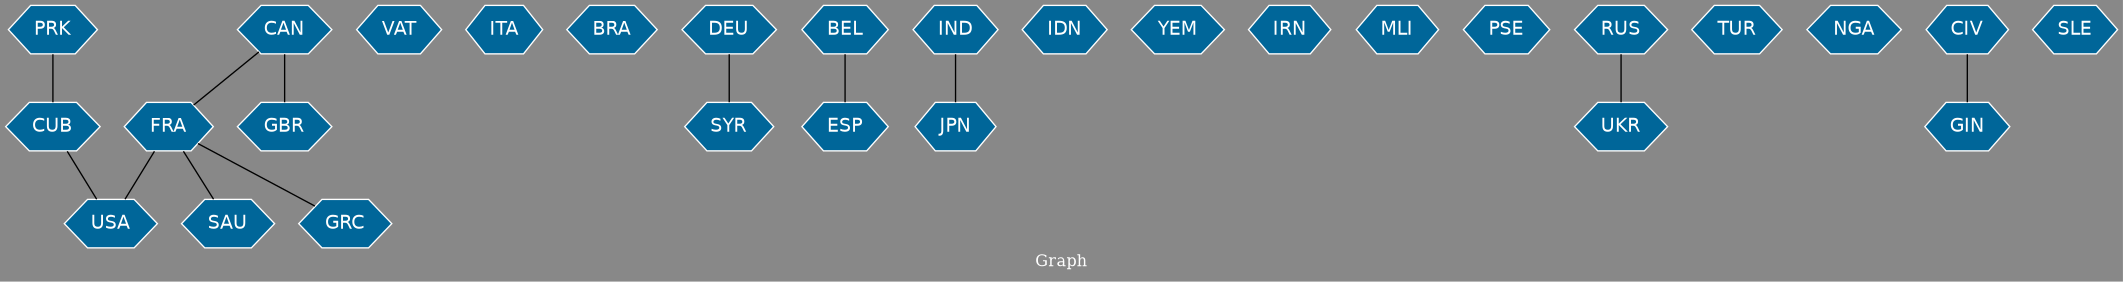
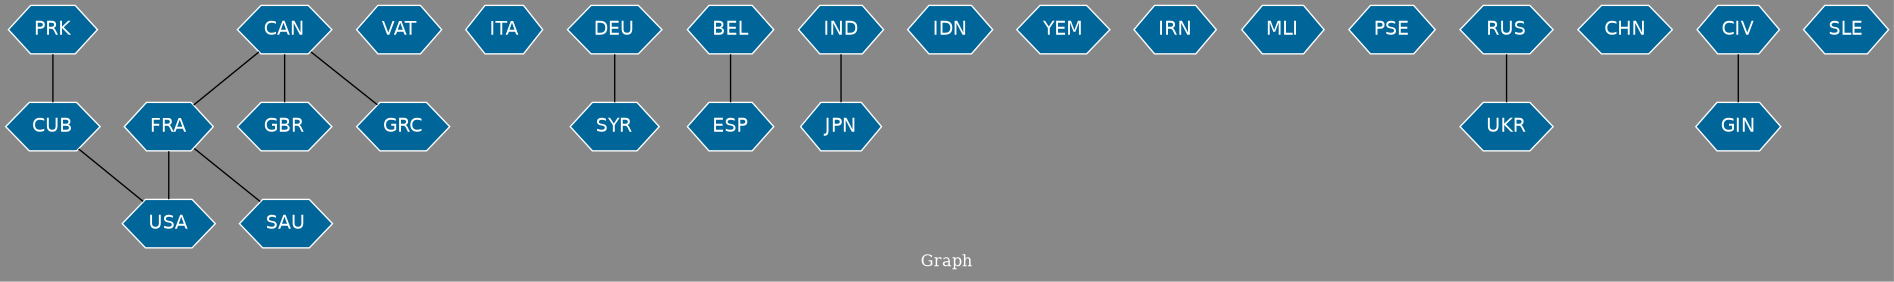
(612, 30) -> none
none -> (1625, 30)
(1737, 30) -> none
(1854, 30) -> none
(256, 175) -> (344, 78)
